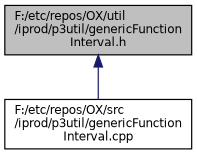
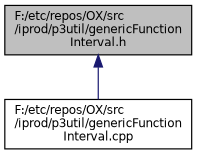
(98, 30) -> (98, 30)
